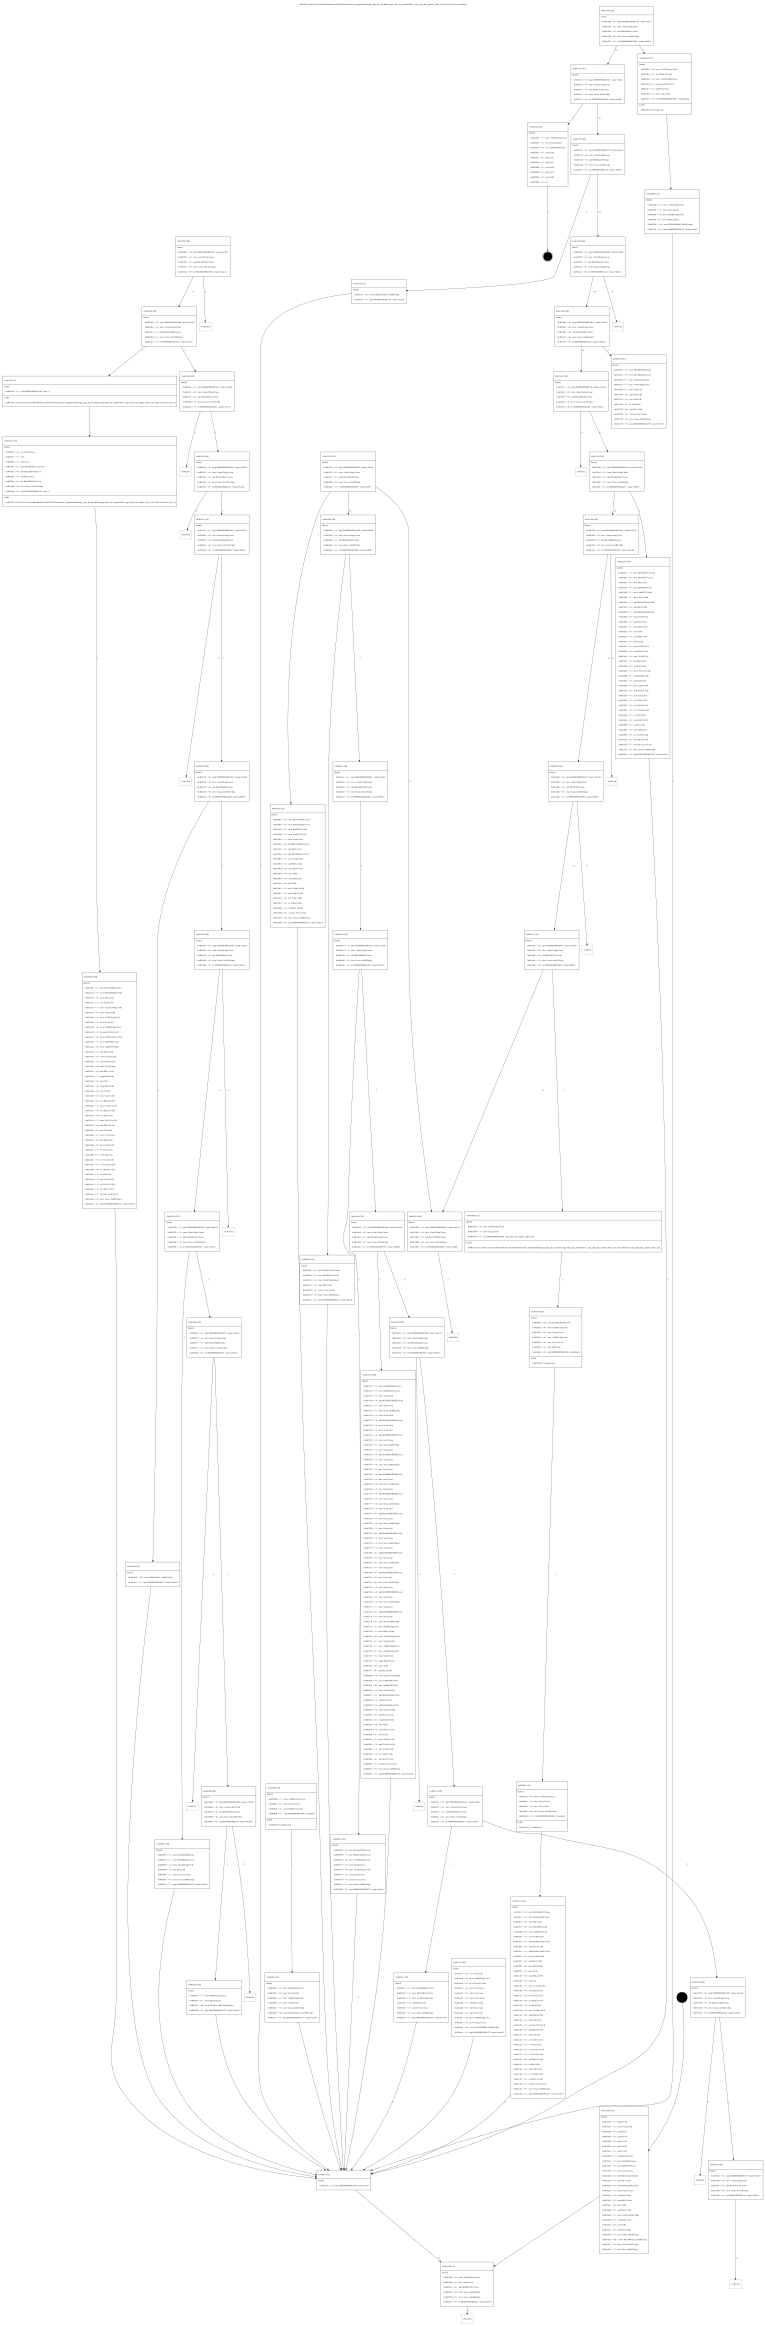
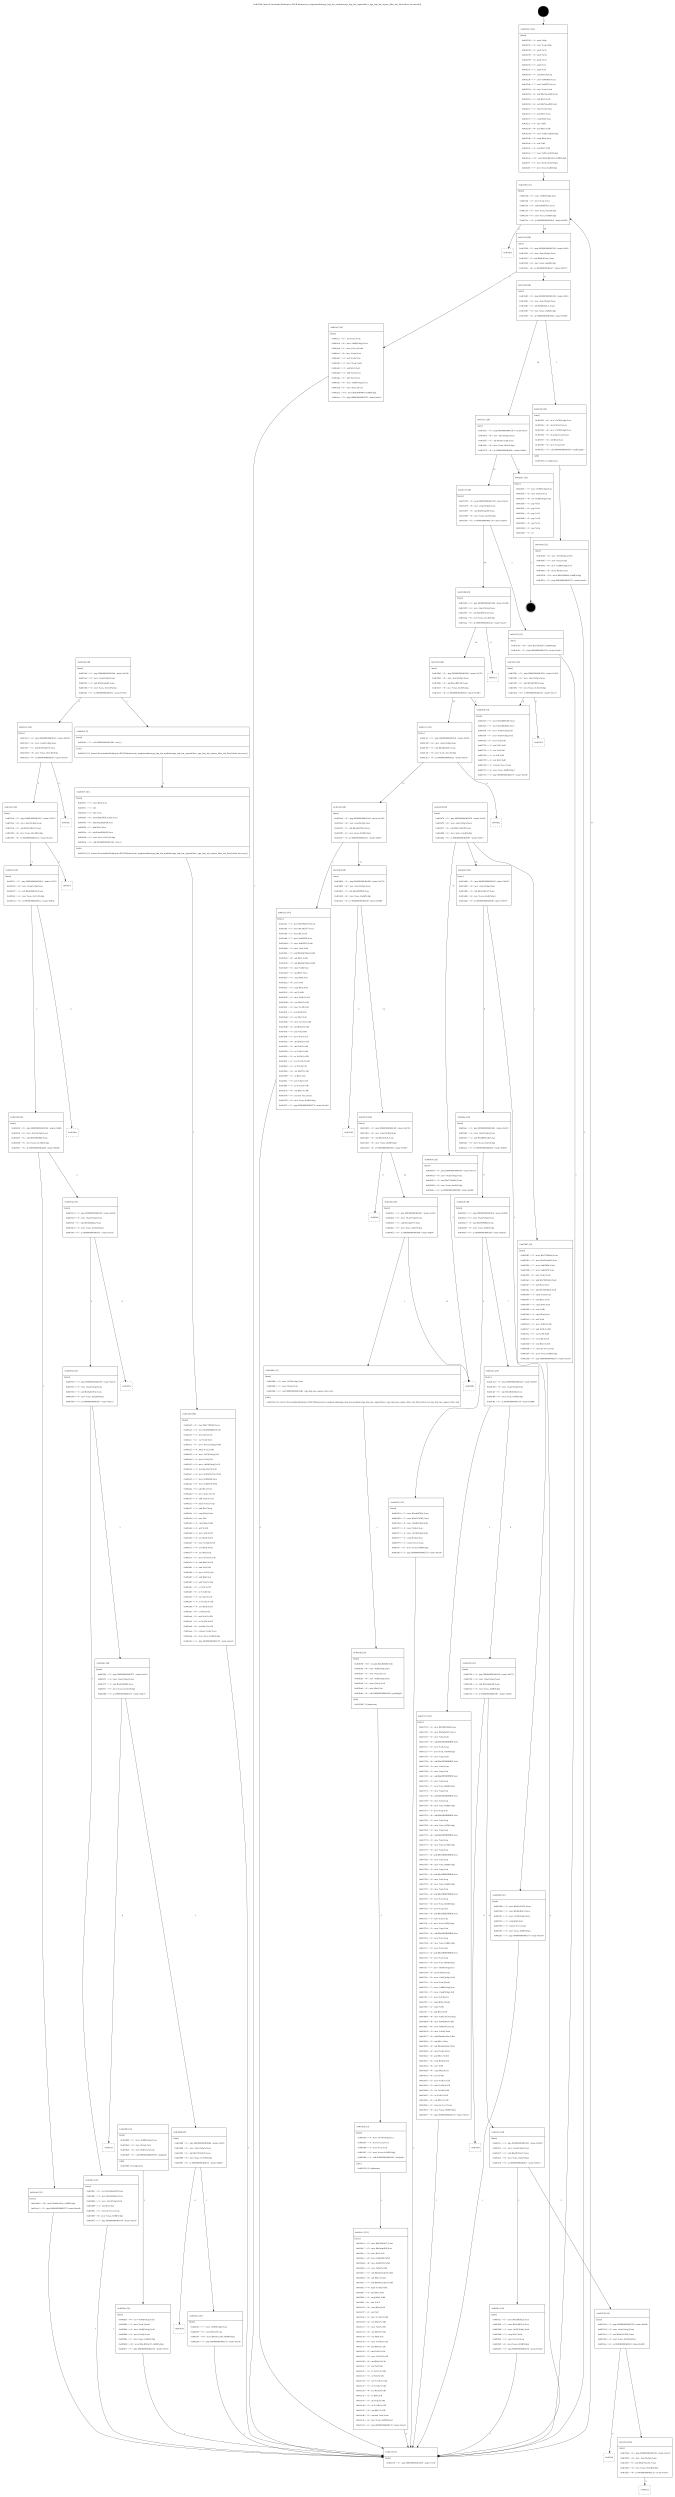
none -> (543, 253)
(186, 291) -> (522, 701)
(493, 1090) -> (419, 1320)
